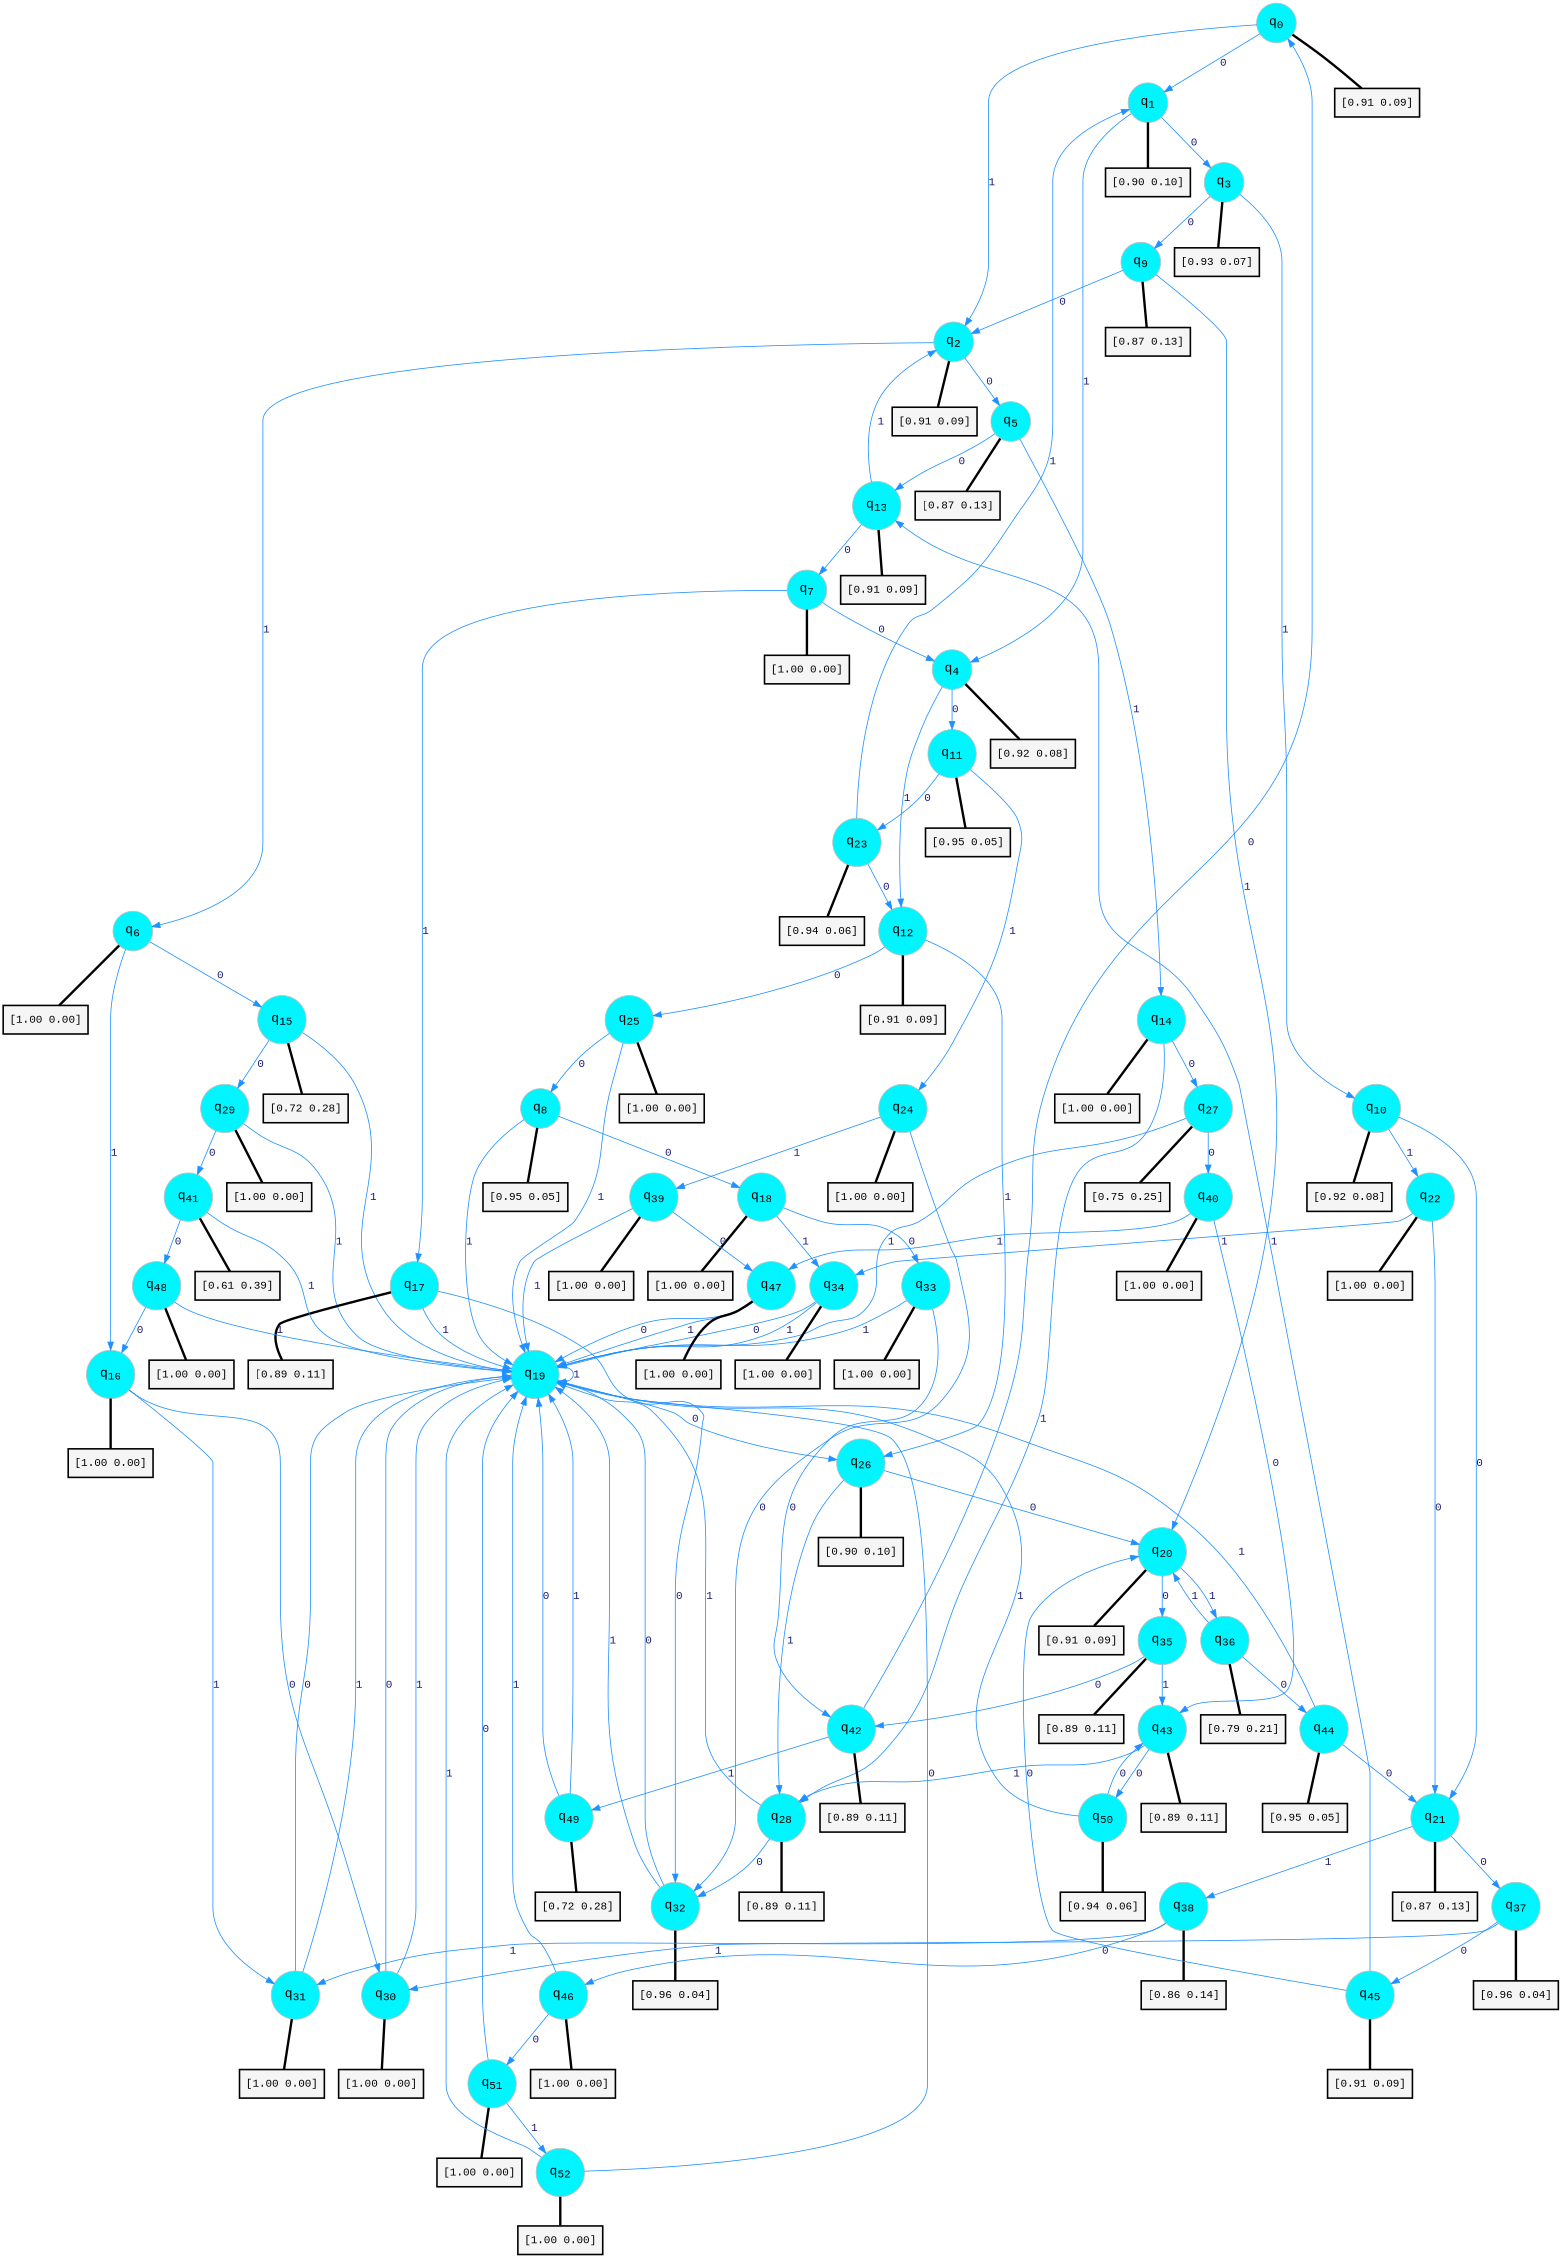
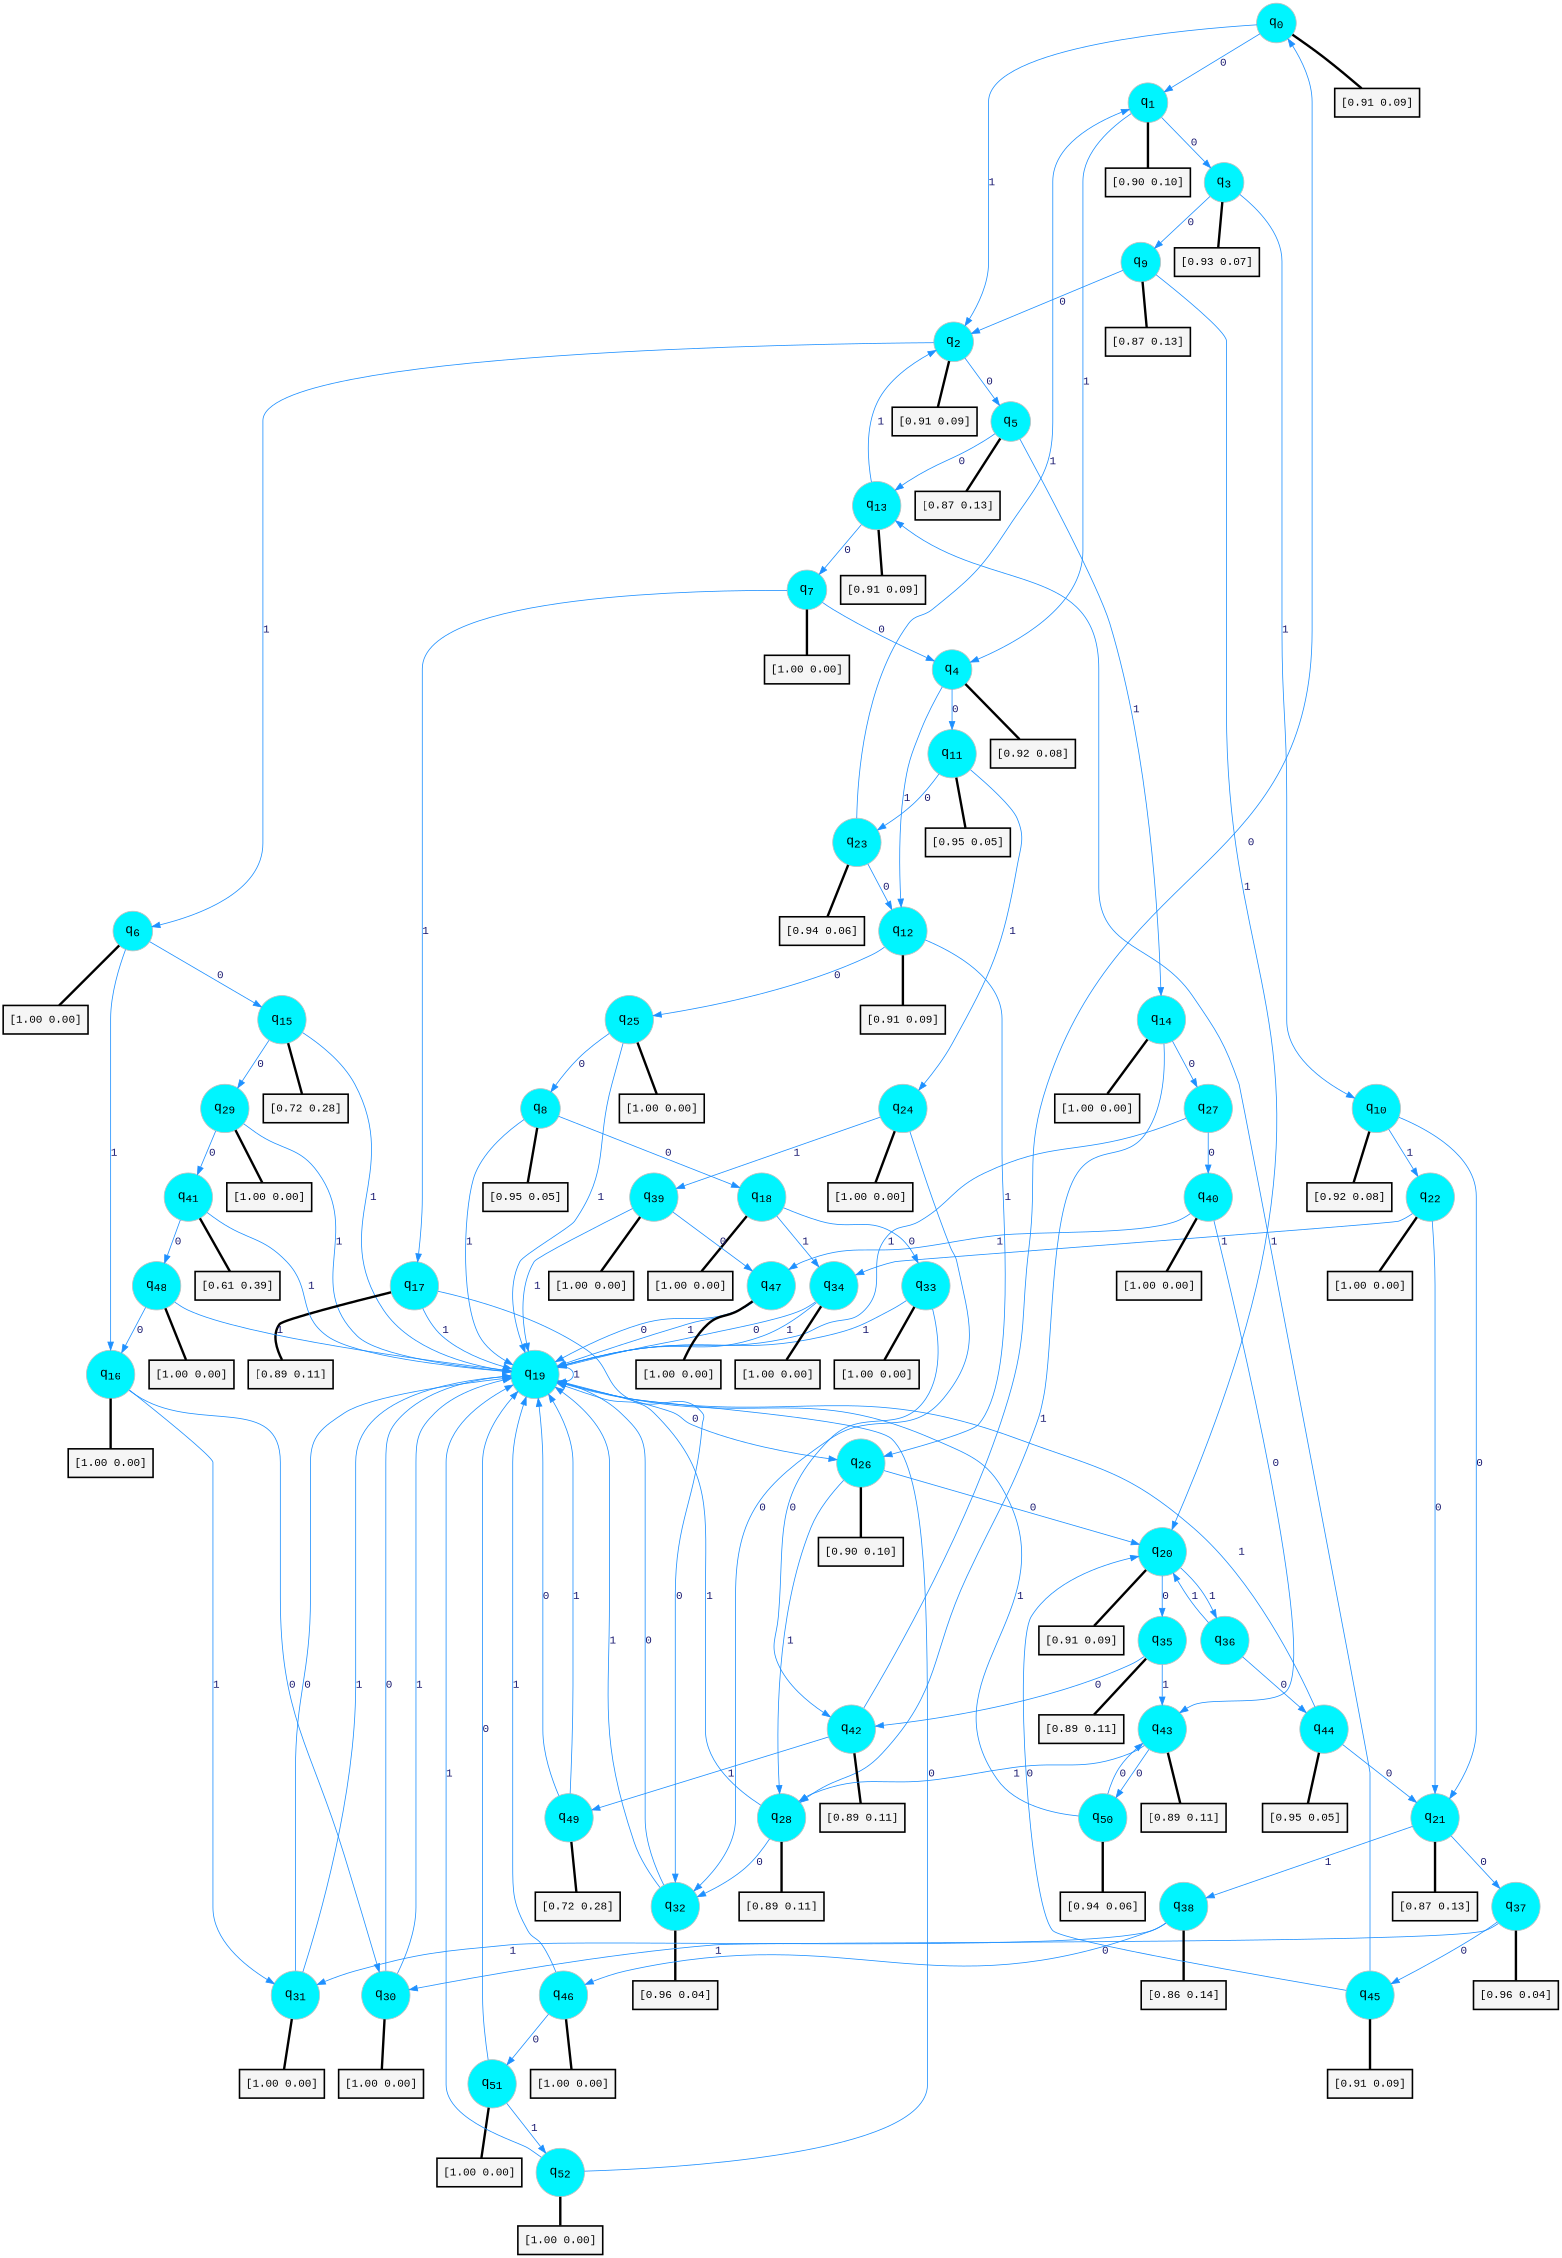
(1127, 1197) -> none
(1243, 1729) -> none
